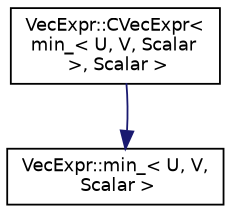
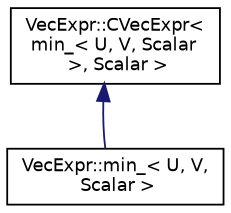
(128, 107) -> (103, 125)
